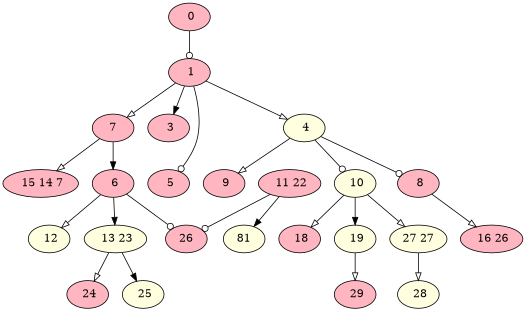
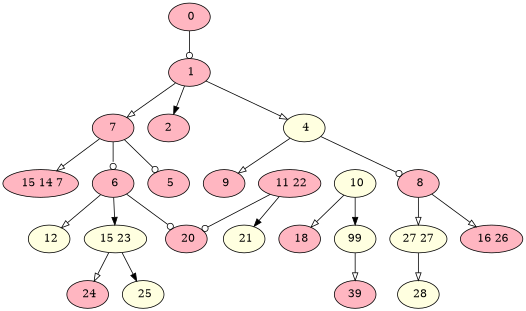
(169, 128) -> (169, 128)
(199, 128) -> (139, 153)
(113, 152) -> (113, 152)
(328, 153) -> none
(383, 208) -> (418, 207)
(115, 239) -> (115, 239)
(186, 239) -> (186, 239)
(244, 239) -> (244, 239)
(355, 239) -> (355, 239)
(355, 294) -> (355, 294)
